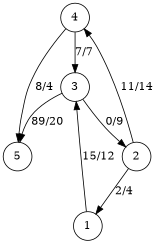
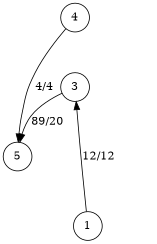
(75, 48) -> none
(44, 87) -> (44, 87)
(99, 157) -> (99, 157)
(137, 157) -> none
